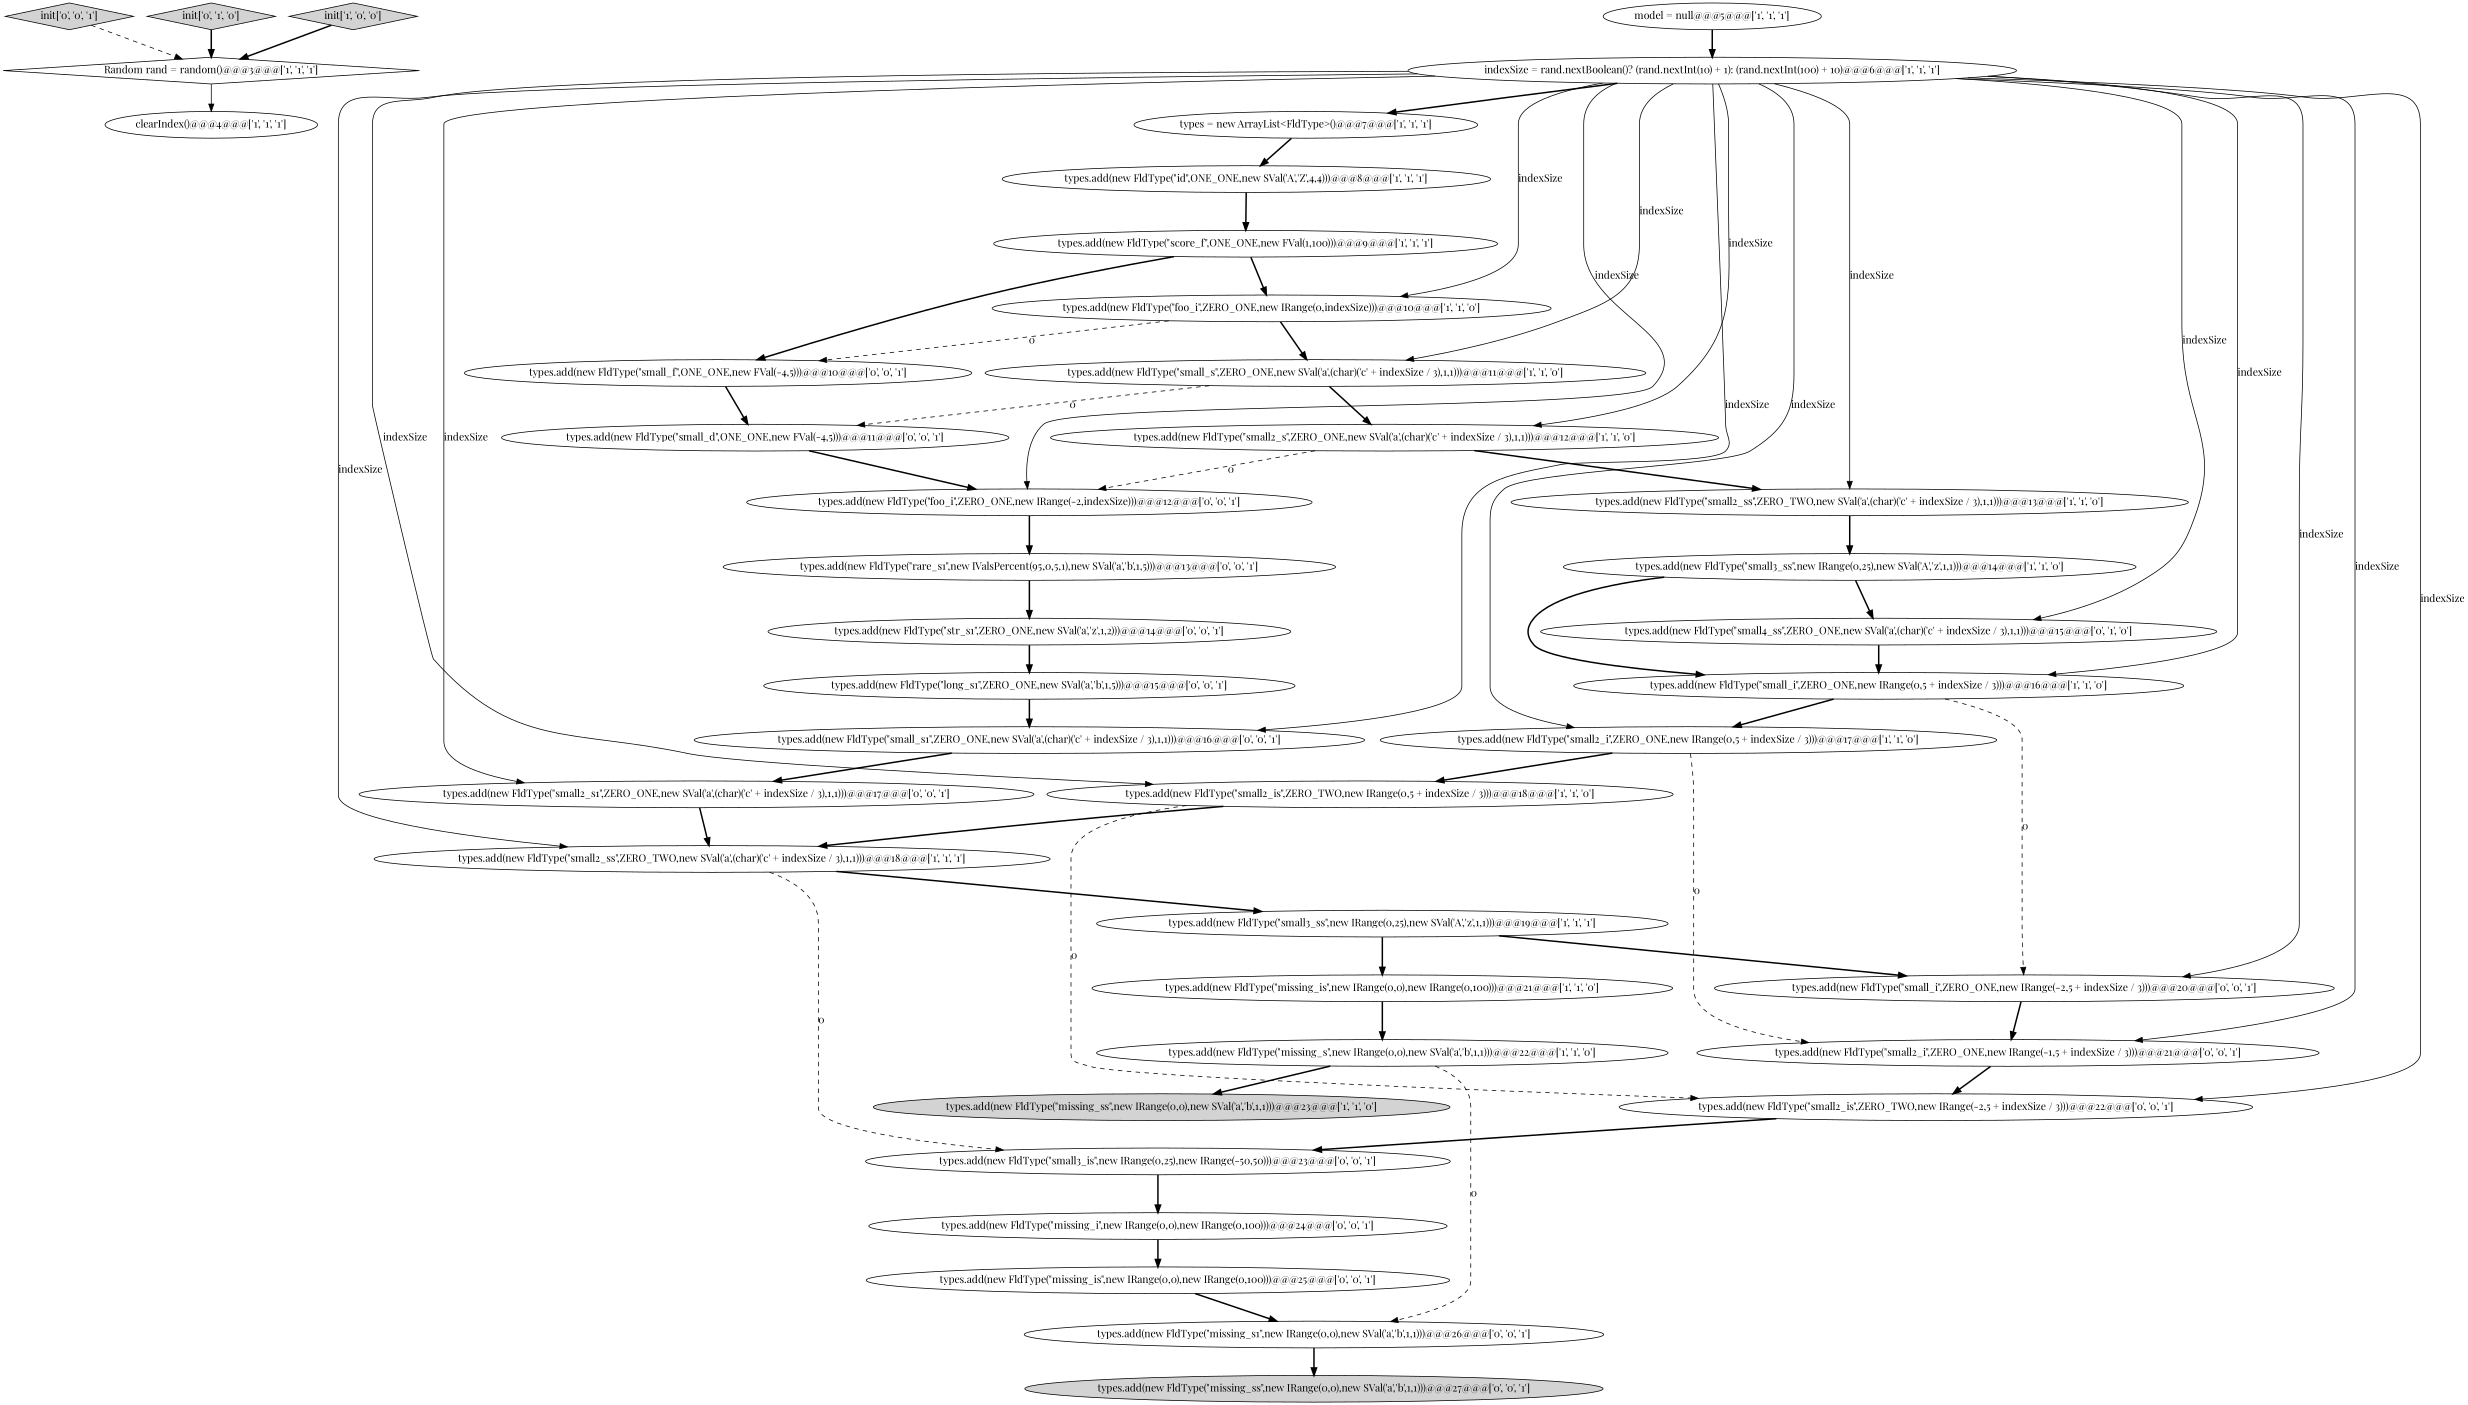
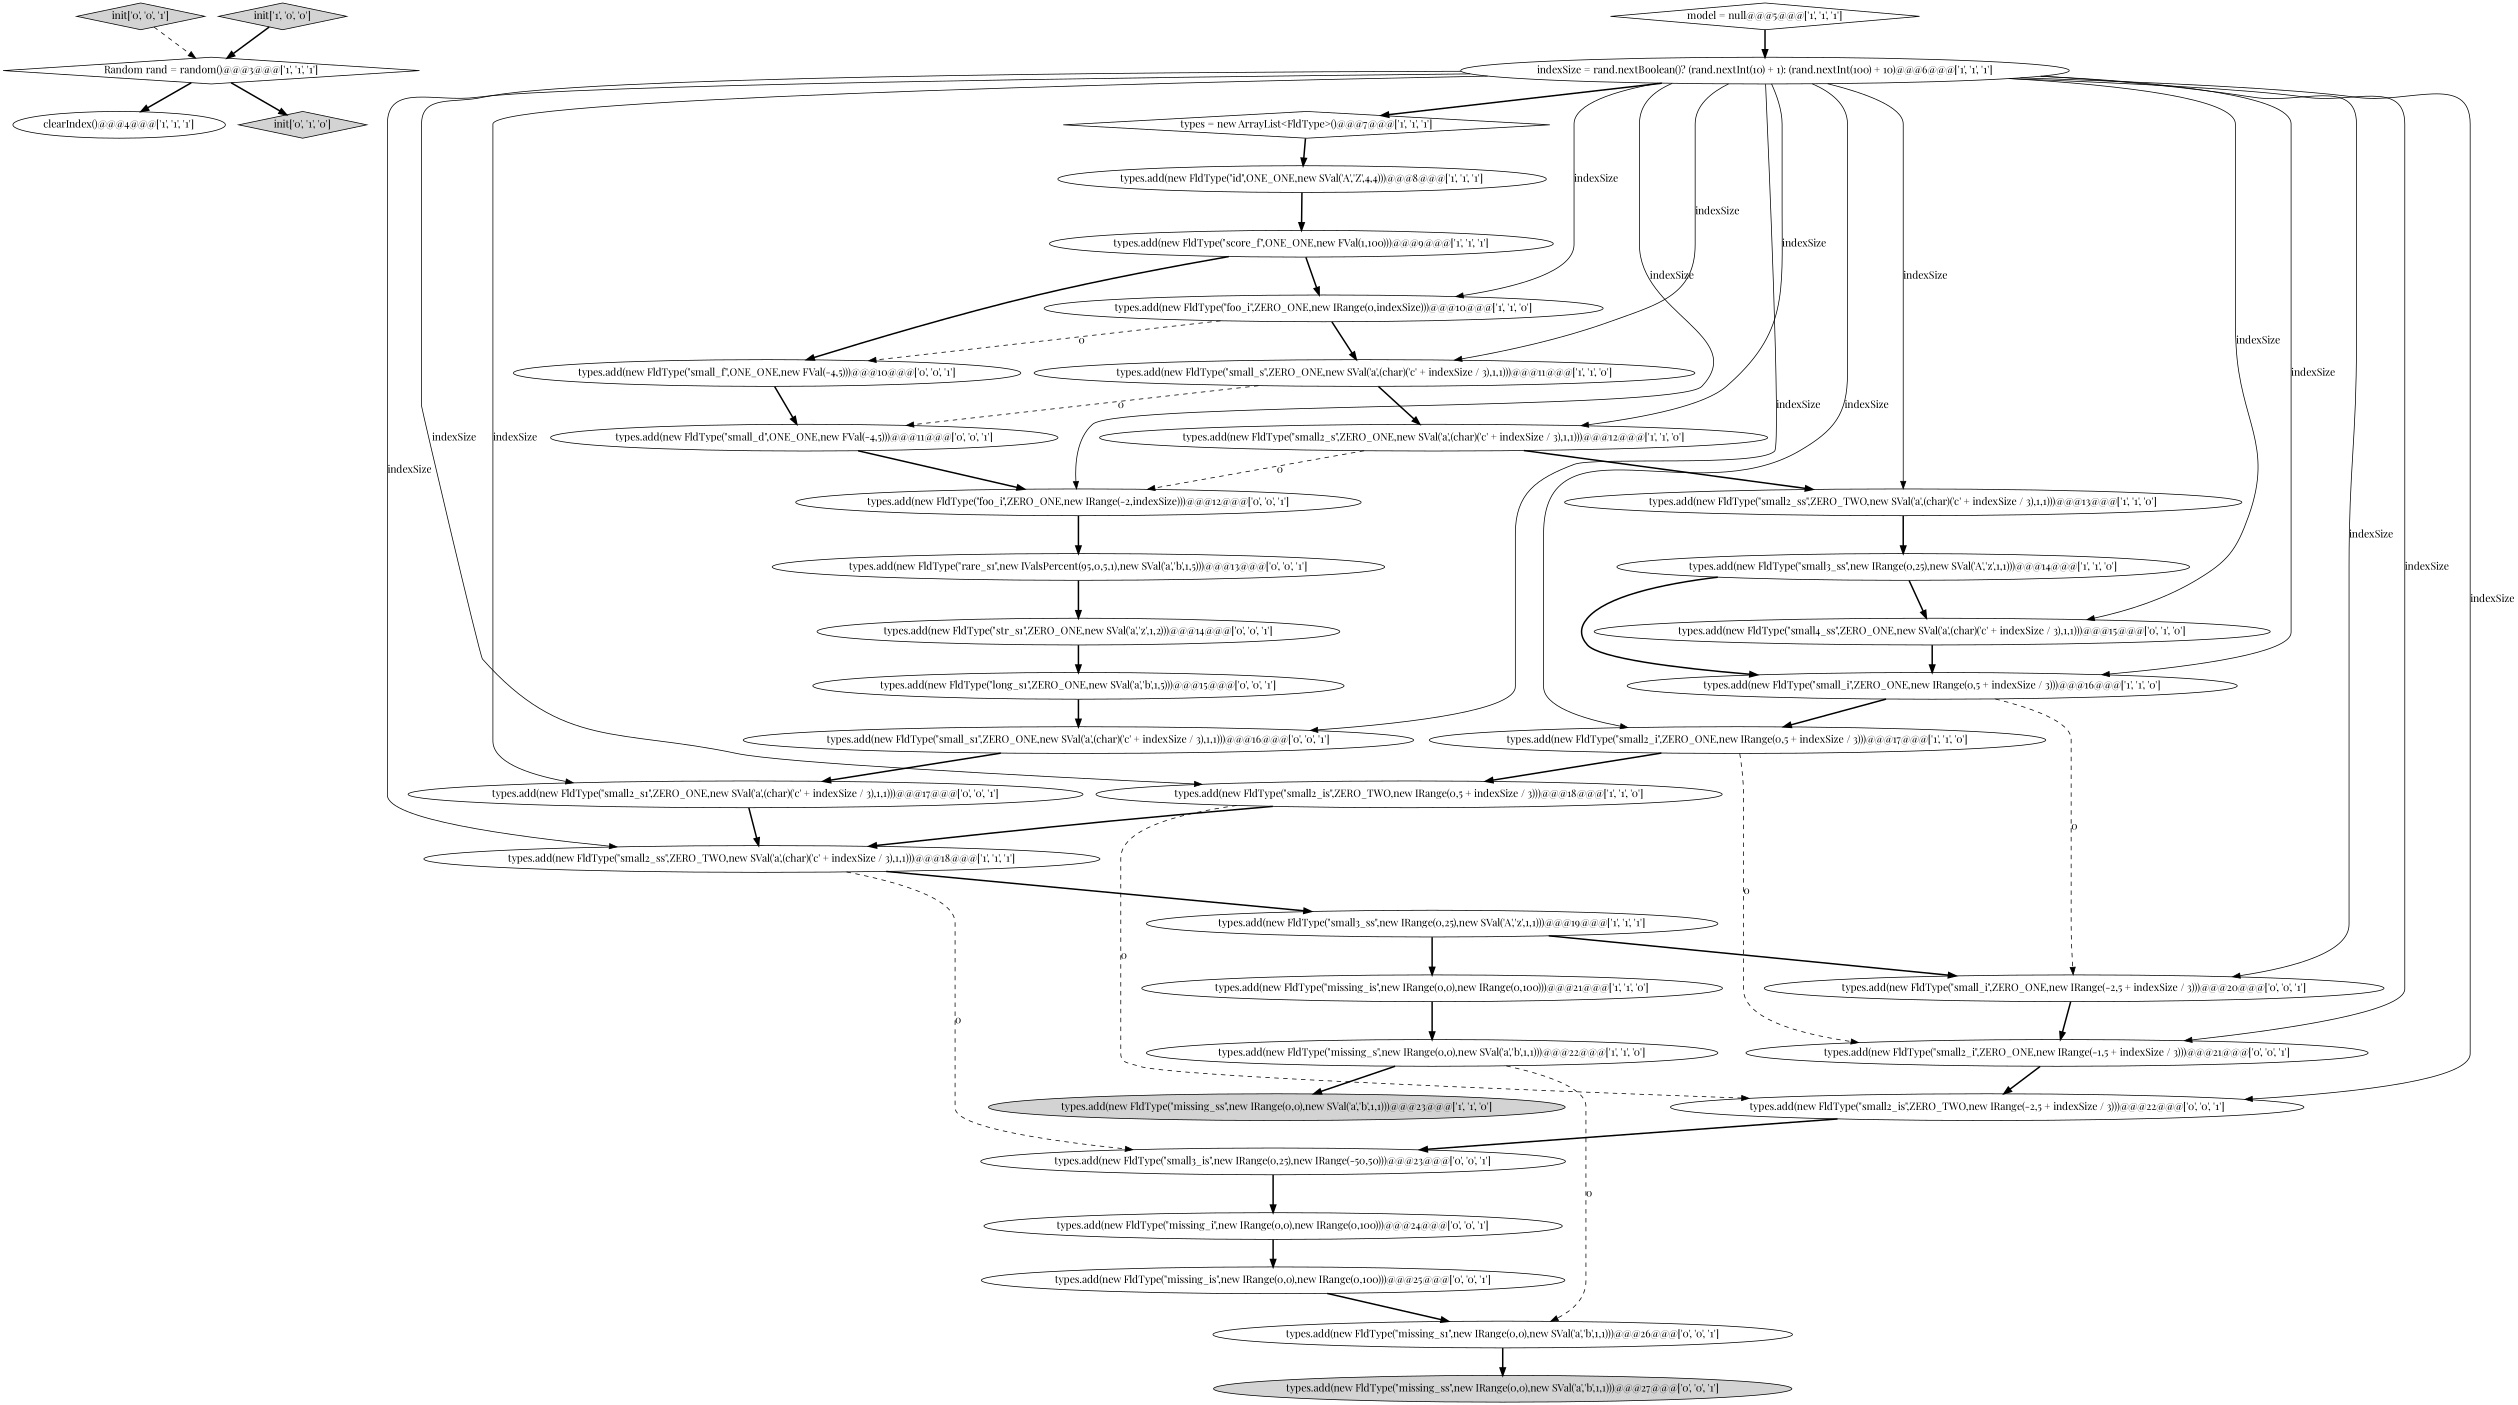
(1712, 16) -> (1765, 16)
(211, 40) -> (256, 97)
(211, 94) -> (169, 95)
(1306, 125) -> (1307, 125)
